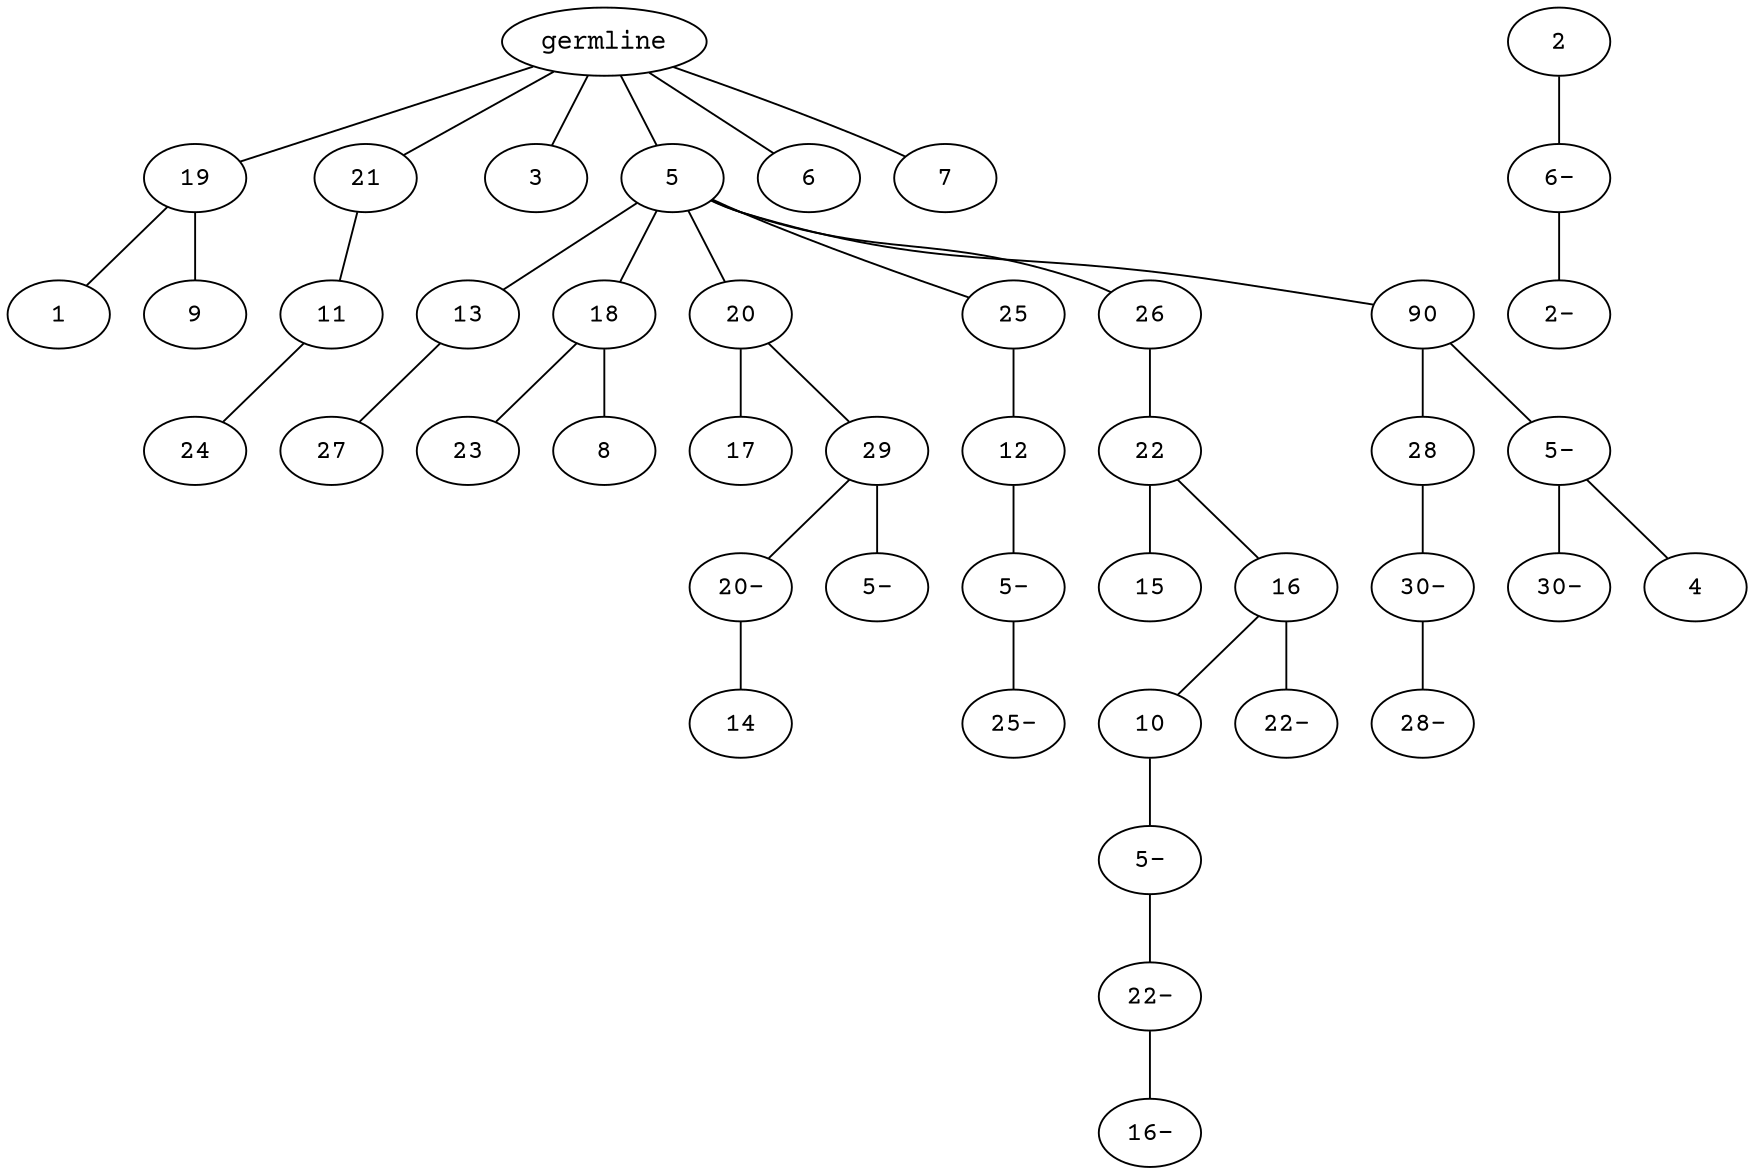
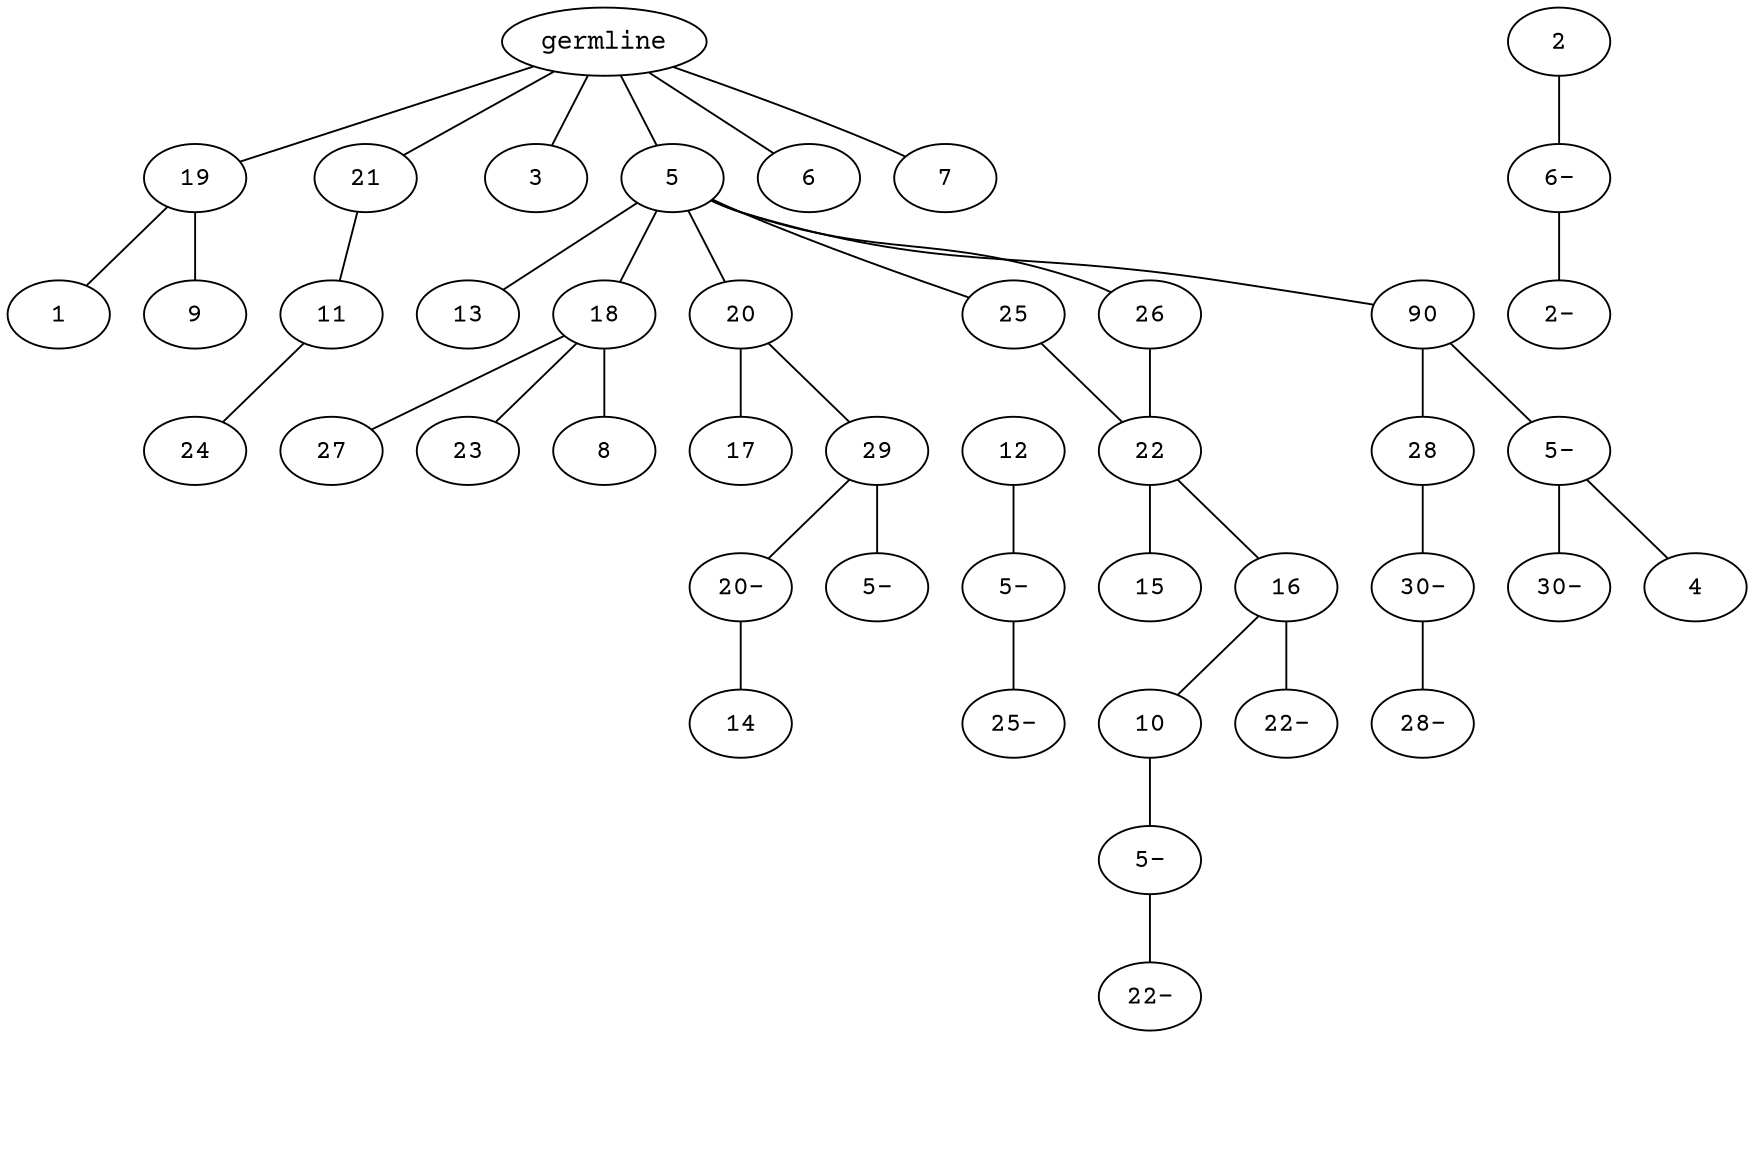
(400, 382) -> (468, 383)
(1014, 383) -> (1082, 382)
(1150, 1133) -> none
